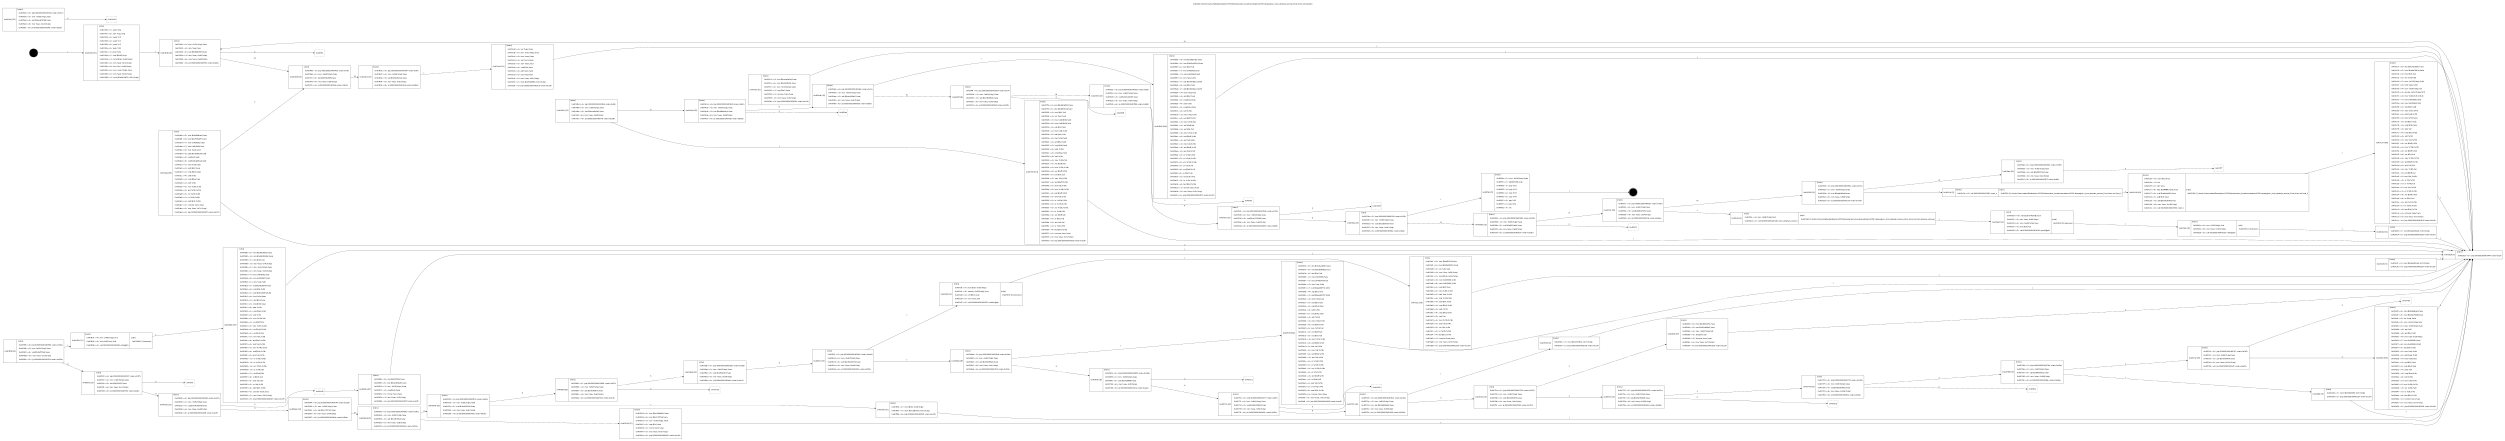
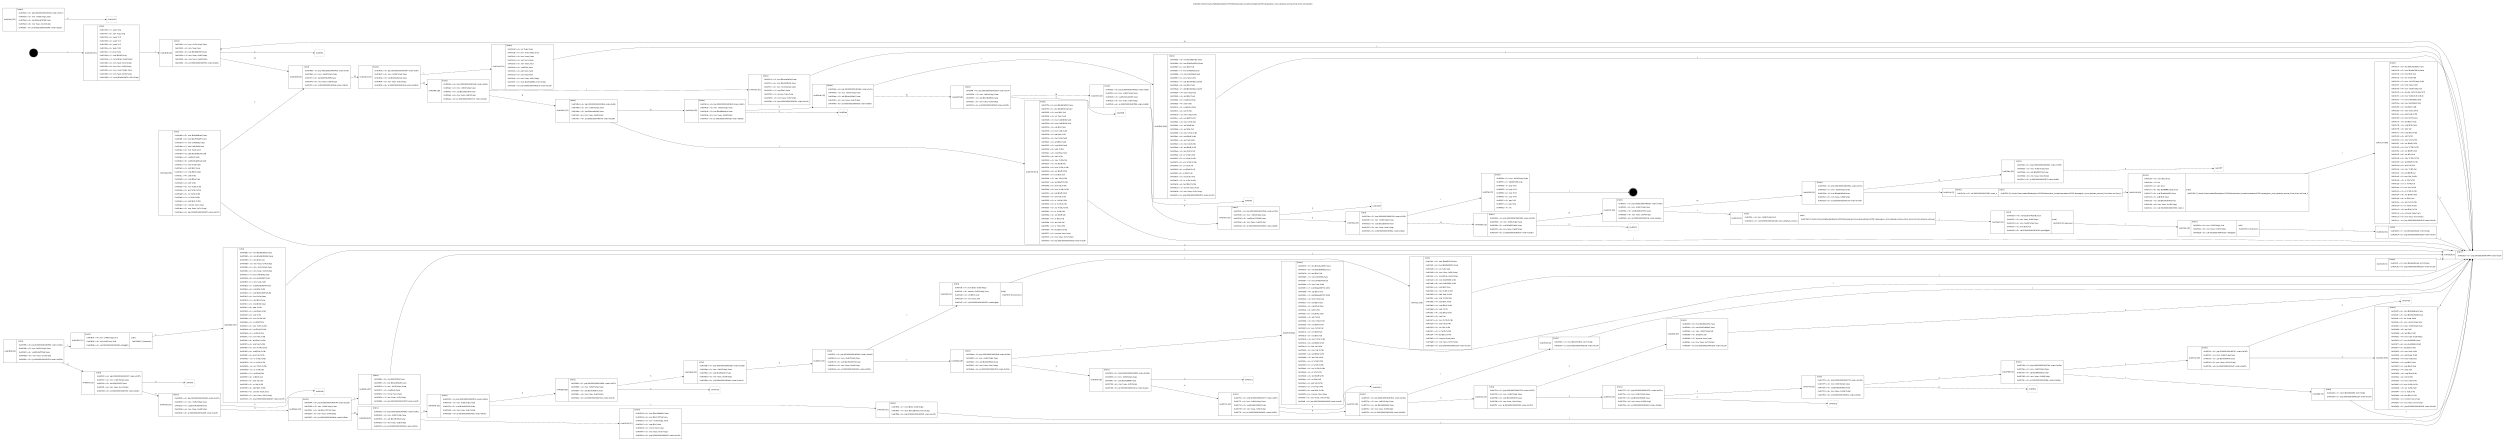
none -> (458, 91)
(341, 391) -> (354, 399)
